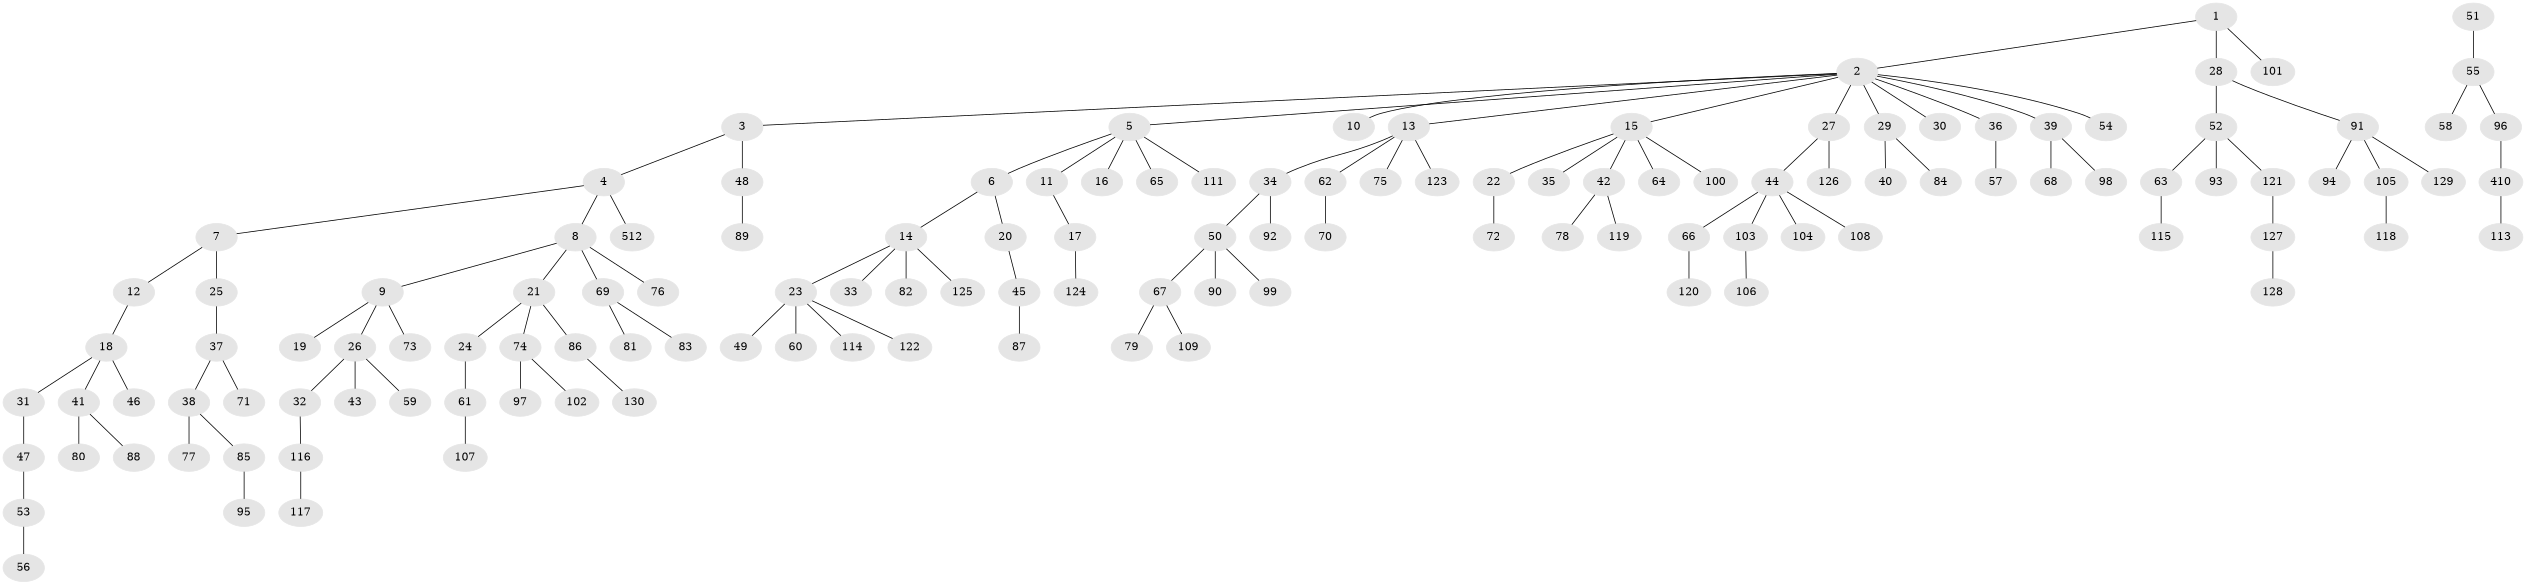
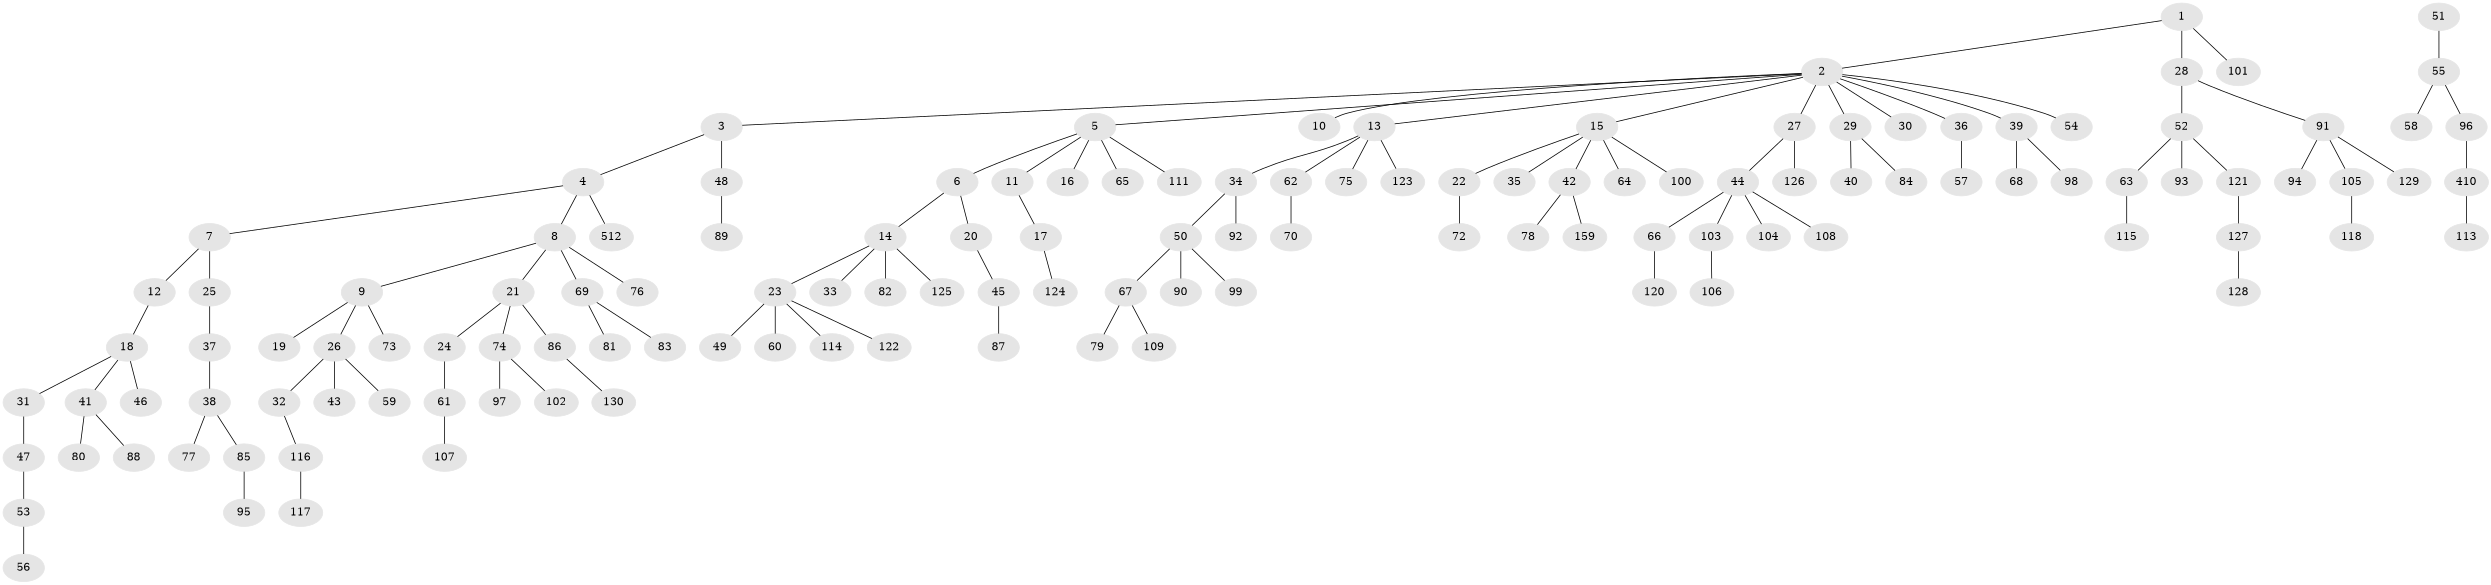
(1619, 237) -> (1585, 237)
(244, 403) -> none
